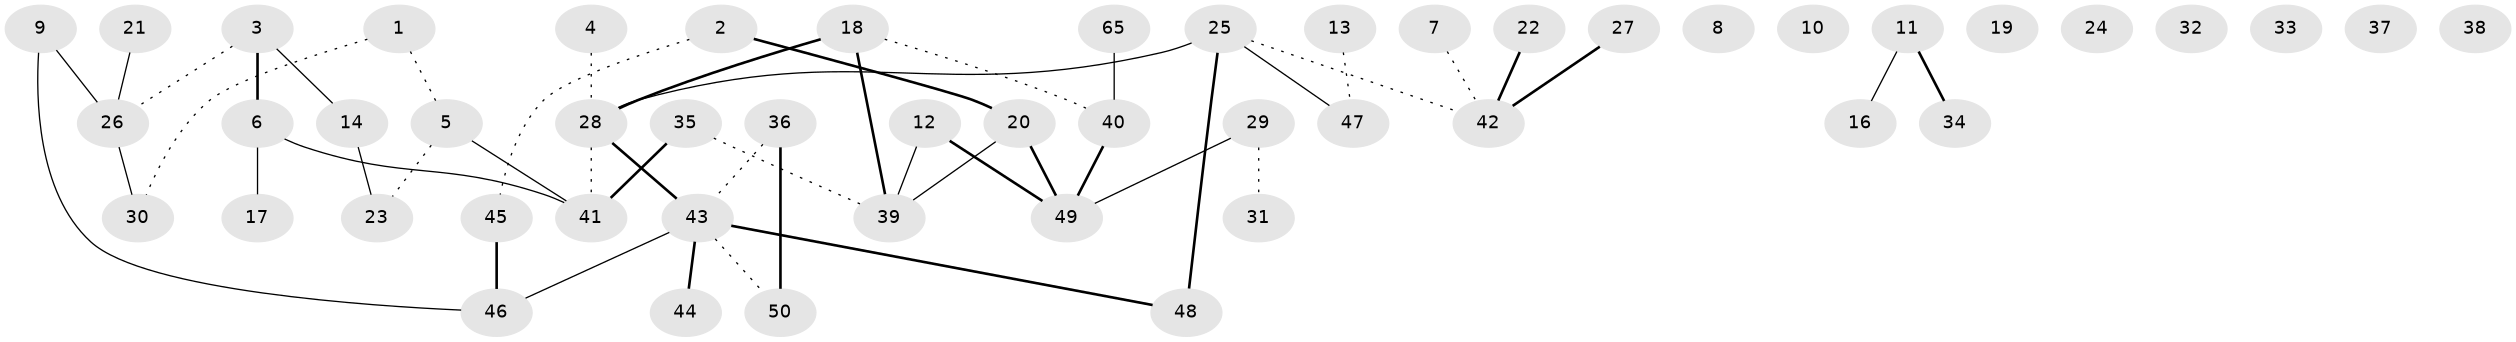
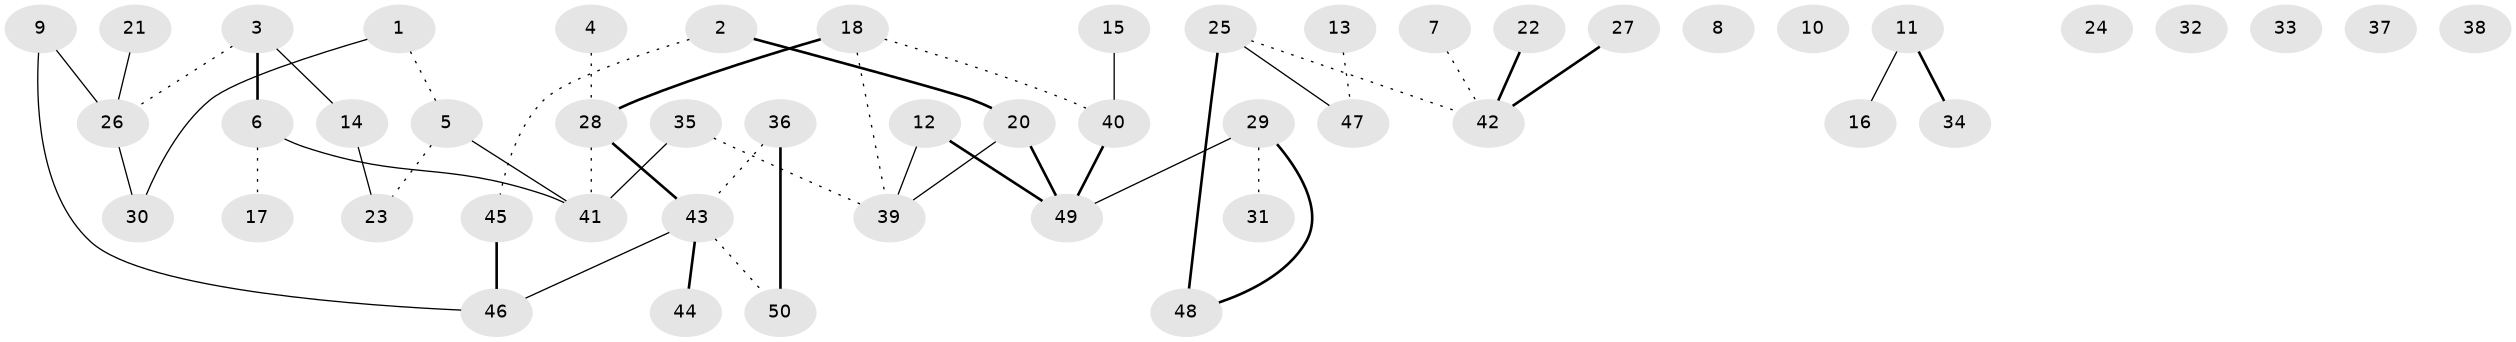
(1114, 29) -> (1114, 29)
(2002, 29) -> none
(919, 73) -> none
(233, 86) -> (233, 86)
(871, 123) -> (871, 123)
(258, 171) -> (258, 171)
(634, 175) -> (634, 175)
(942, 265) -> (1306, 242)
